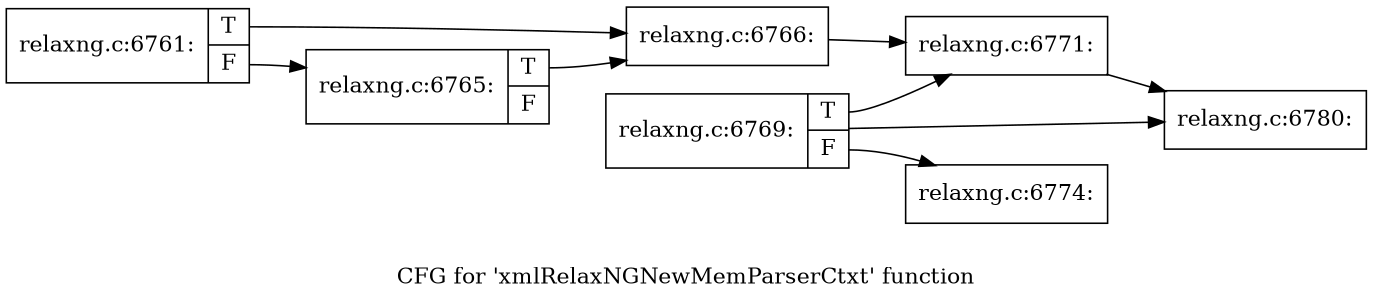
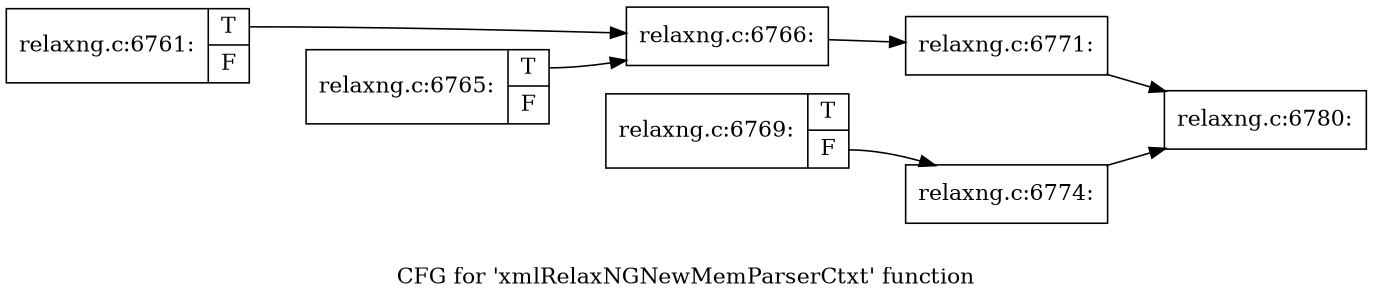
(270, 65) -> none
(894, 100) -> none
(999, 125) -> (1128, 159)
